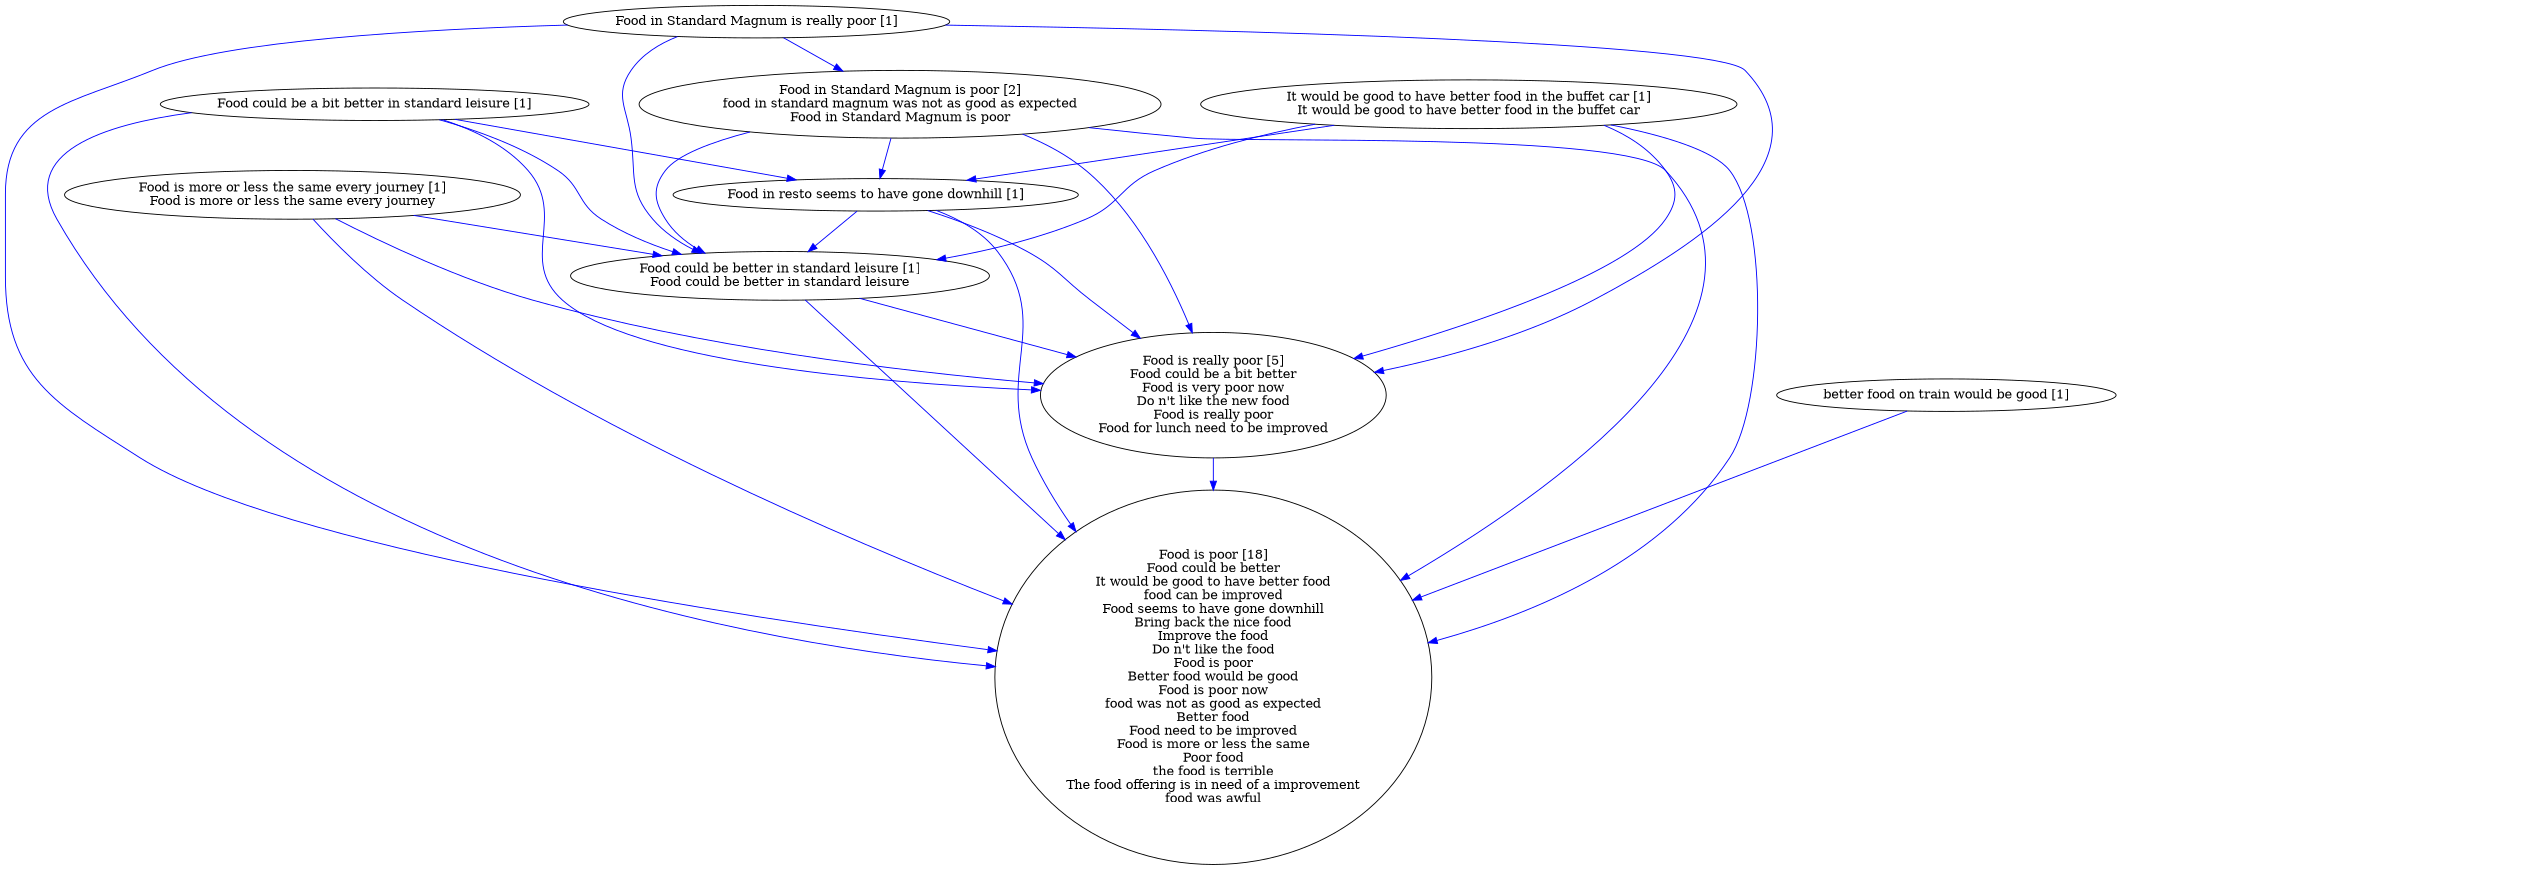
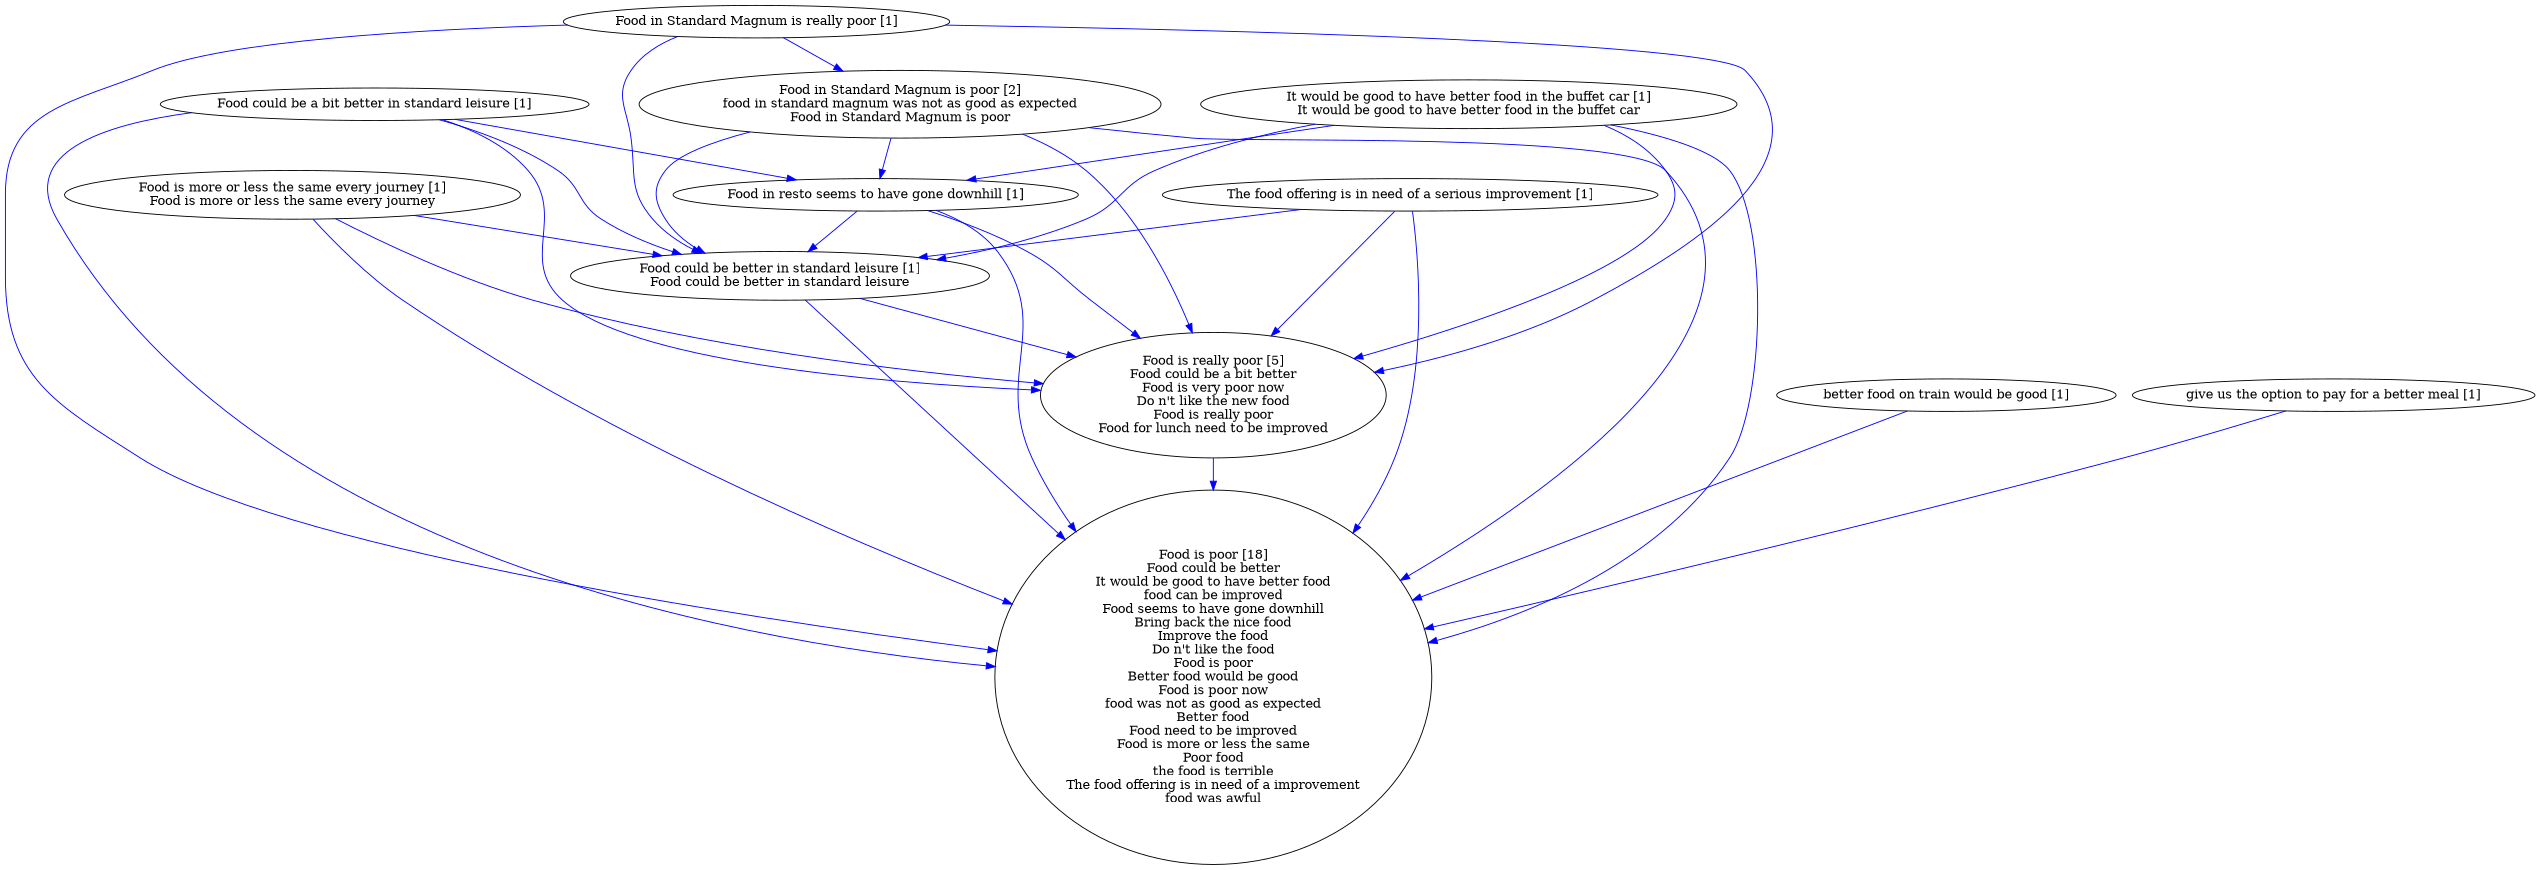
none -> (1410, 195)
none -> (2334, 395)
